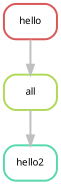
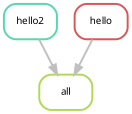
(30, 123) -> (46, 53)
